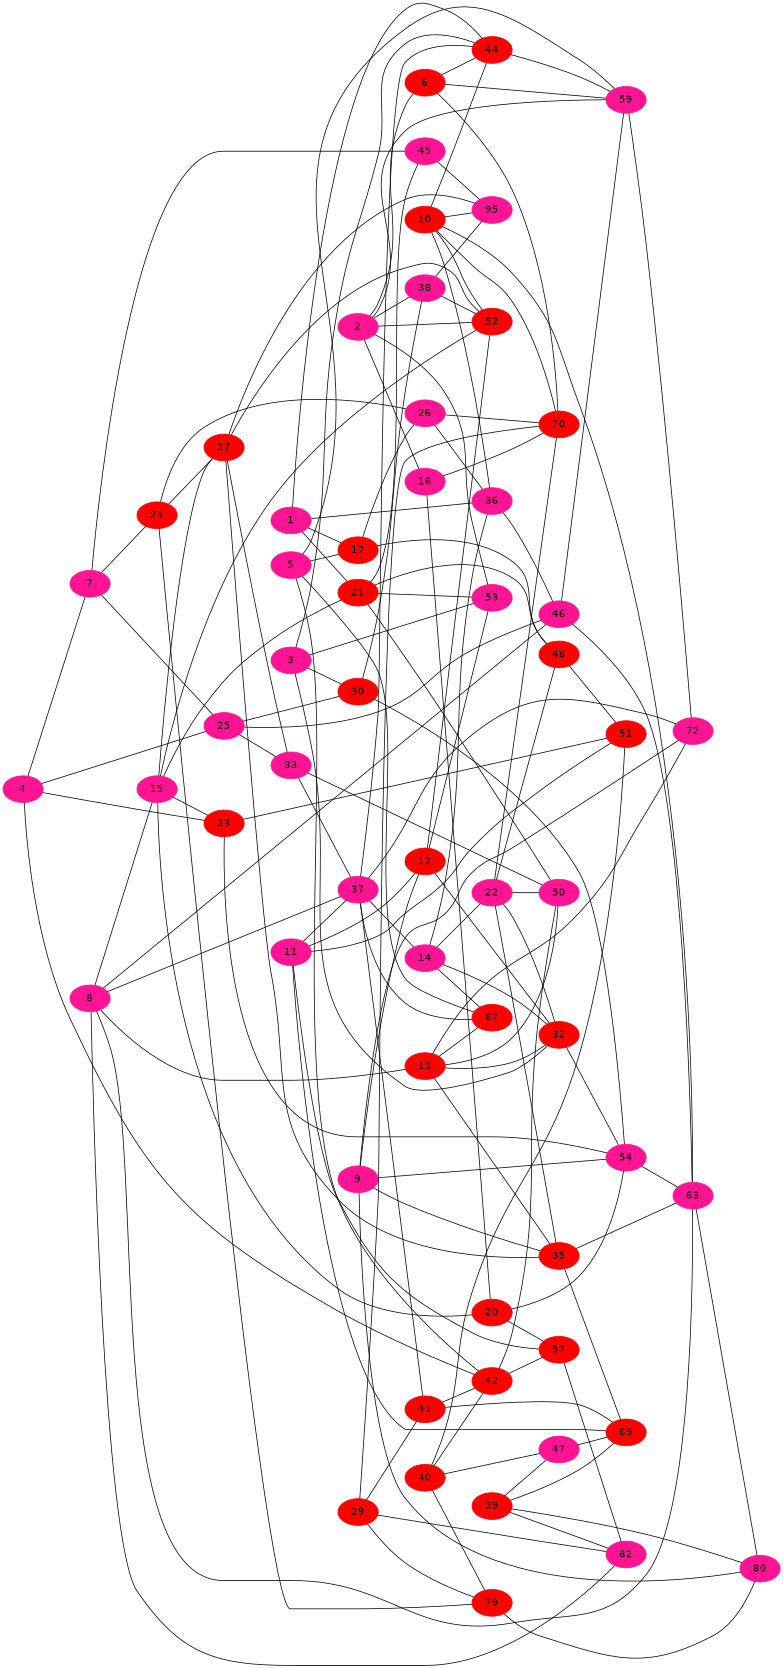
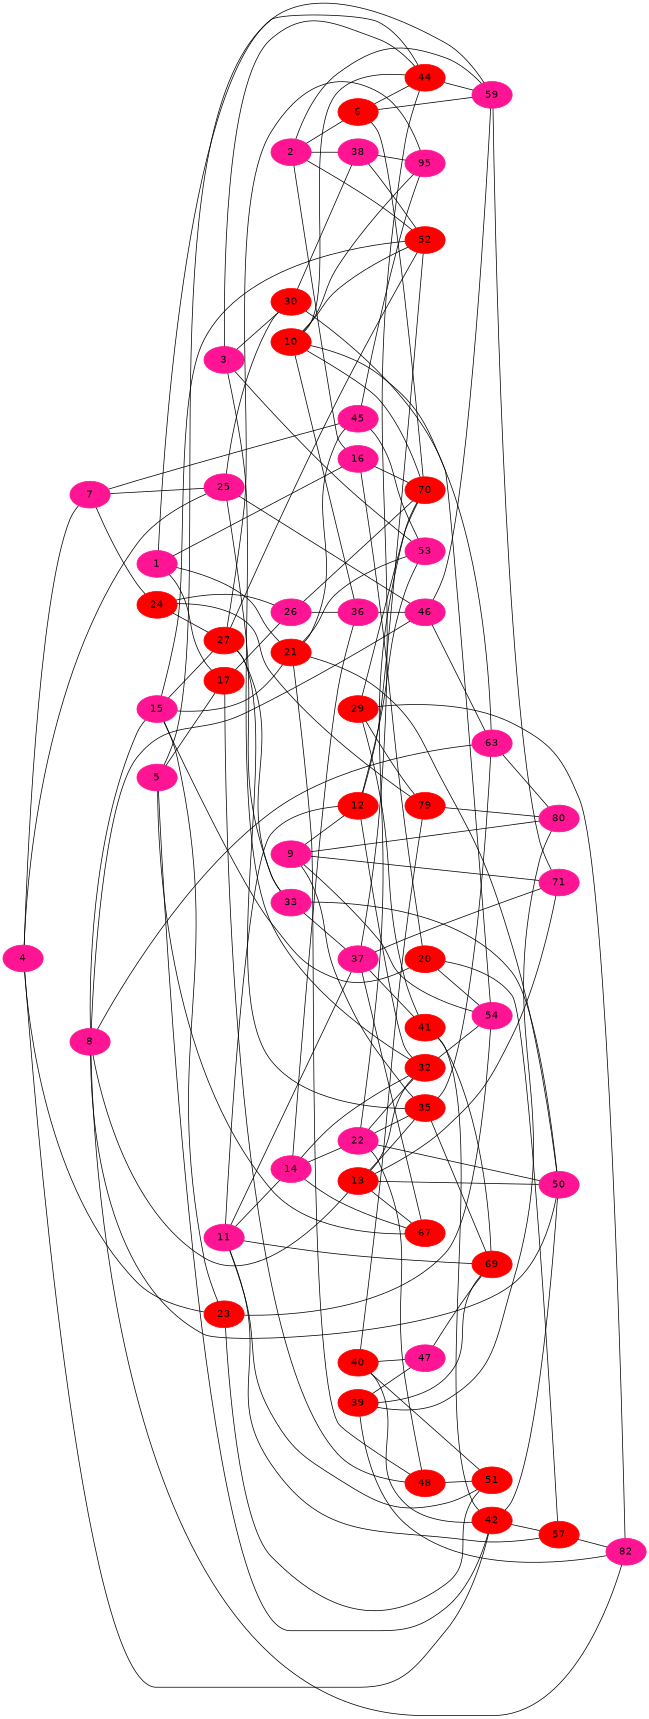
(465, 449) -> (396, 483)
(404, 510) -> (253, 514)
(693, 731) -> (559, 883)
(396, 929) -> (253, 1208)
(224, 944) -> (236, 1338)
(660, 1177) -> none
